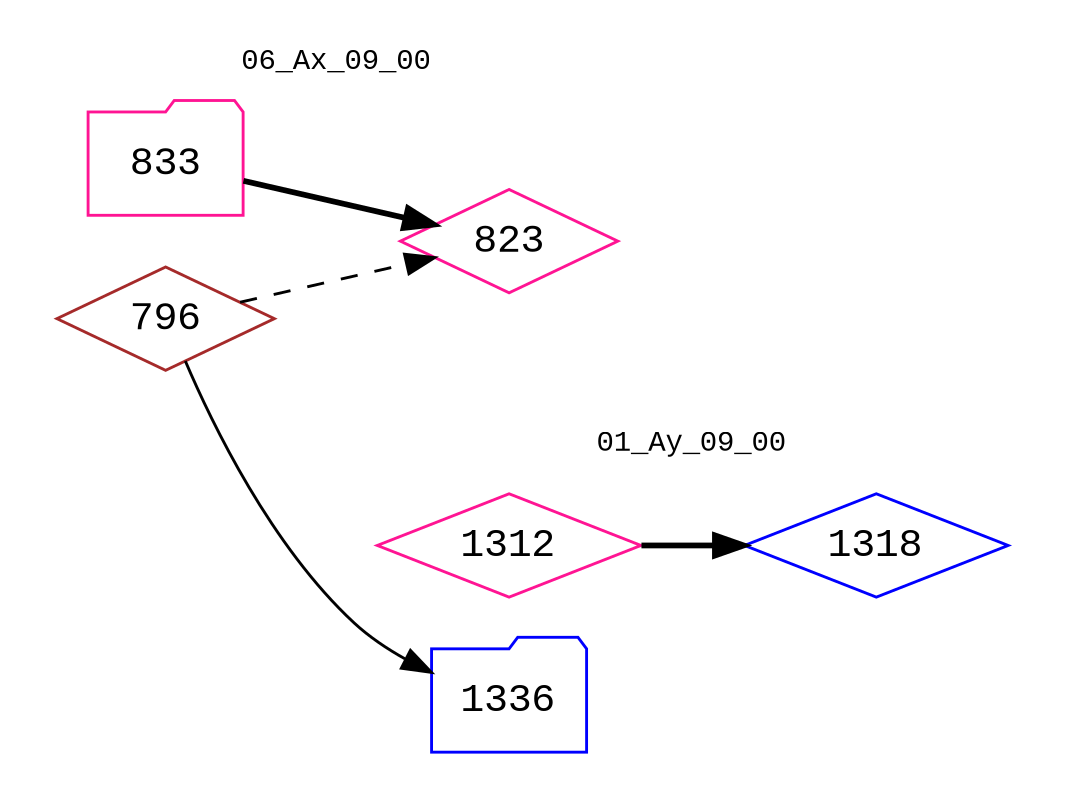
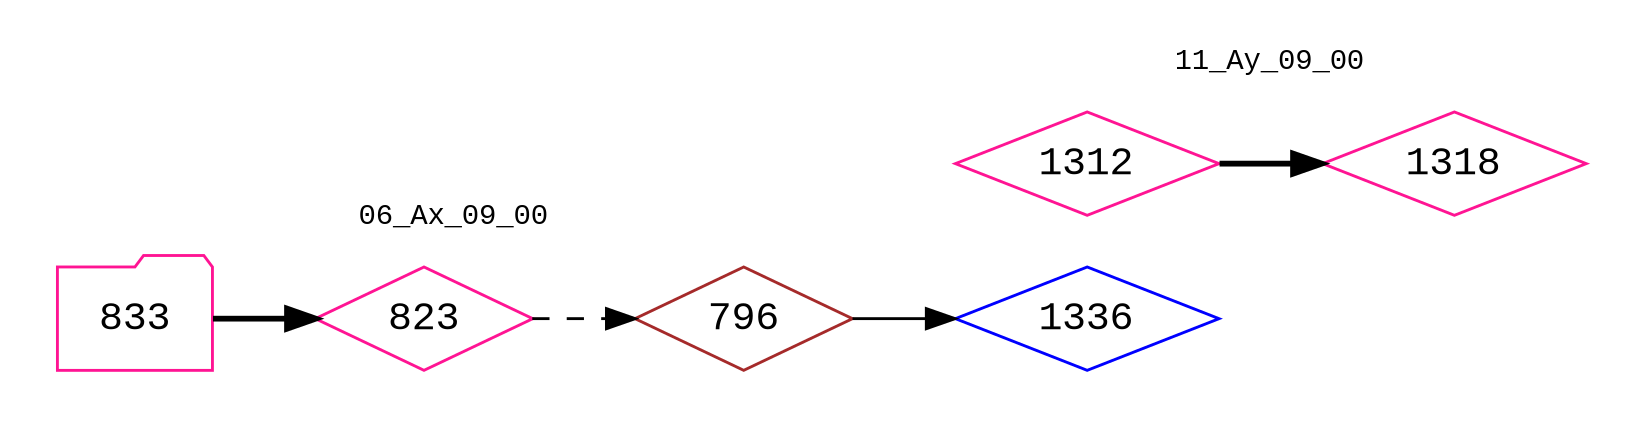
(323, 283) -> (569, 319)
(693, 444) -> (1271, 62)
(876, 545) -> (1454, 164)
(509, 700) -> (1087, 319)
